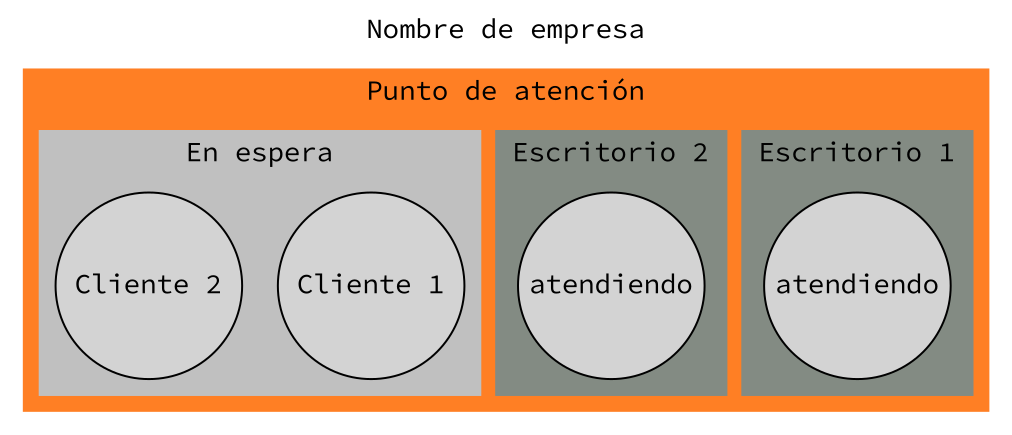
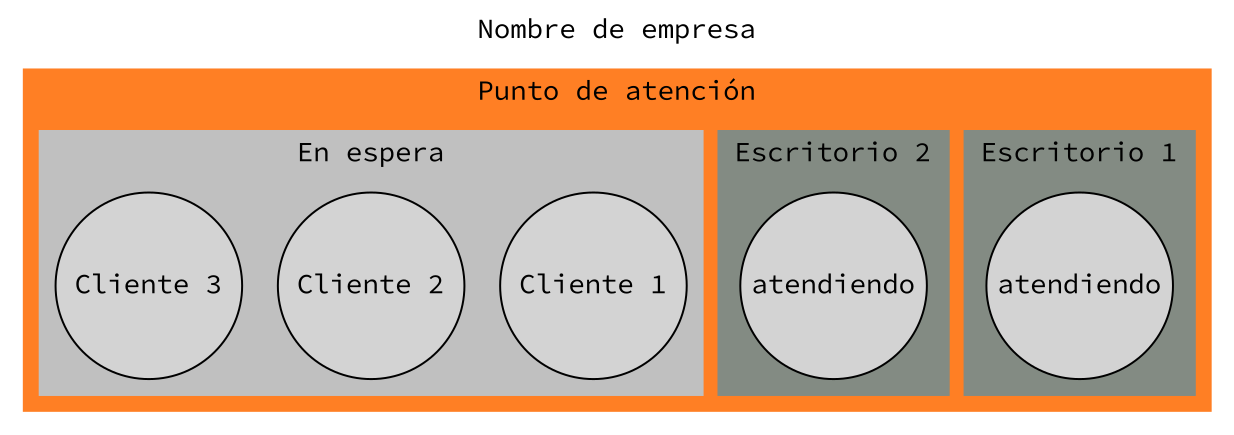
none -> (149, 286)
